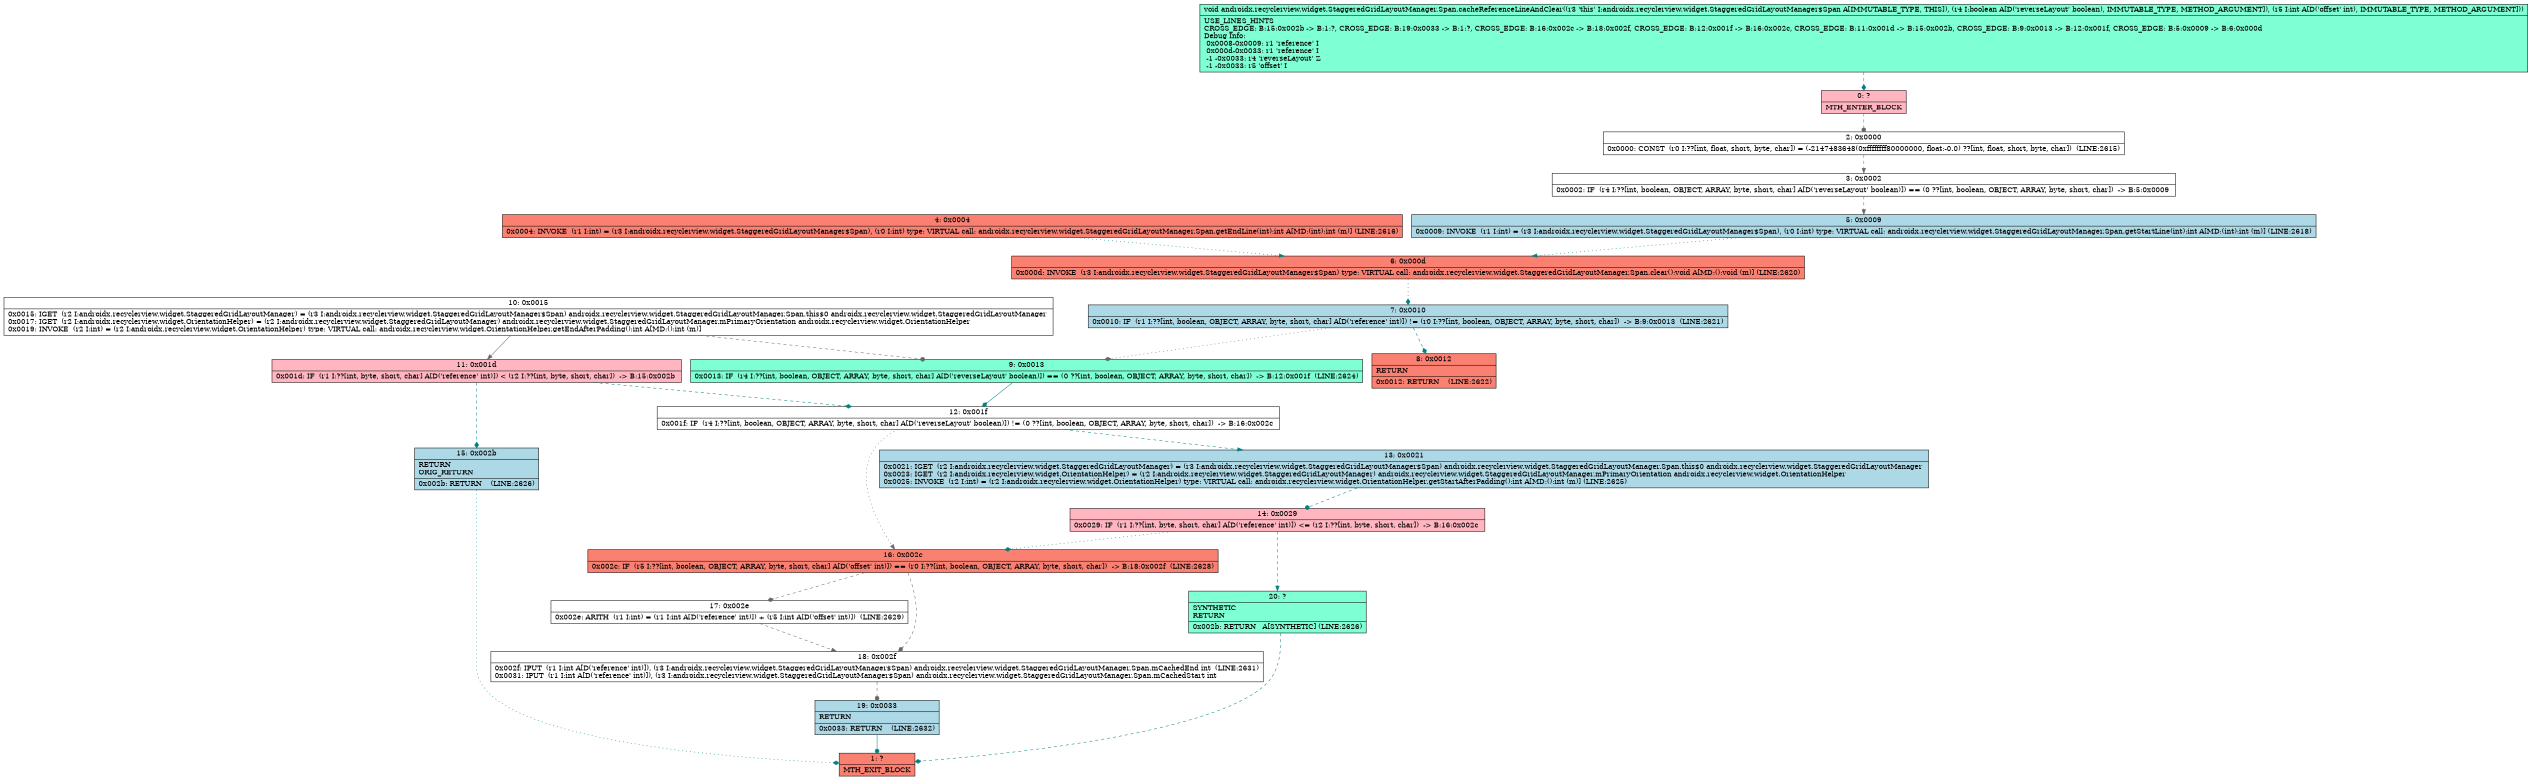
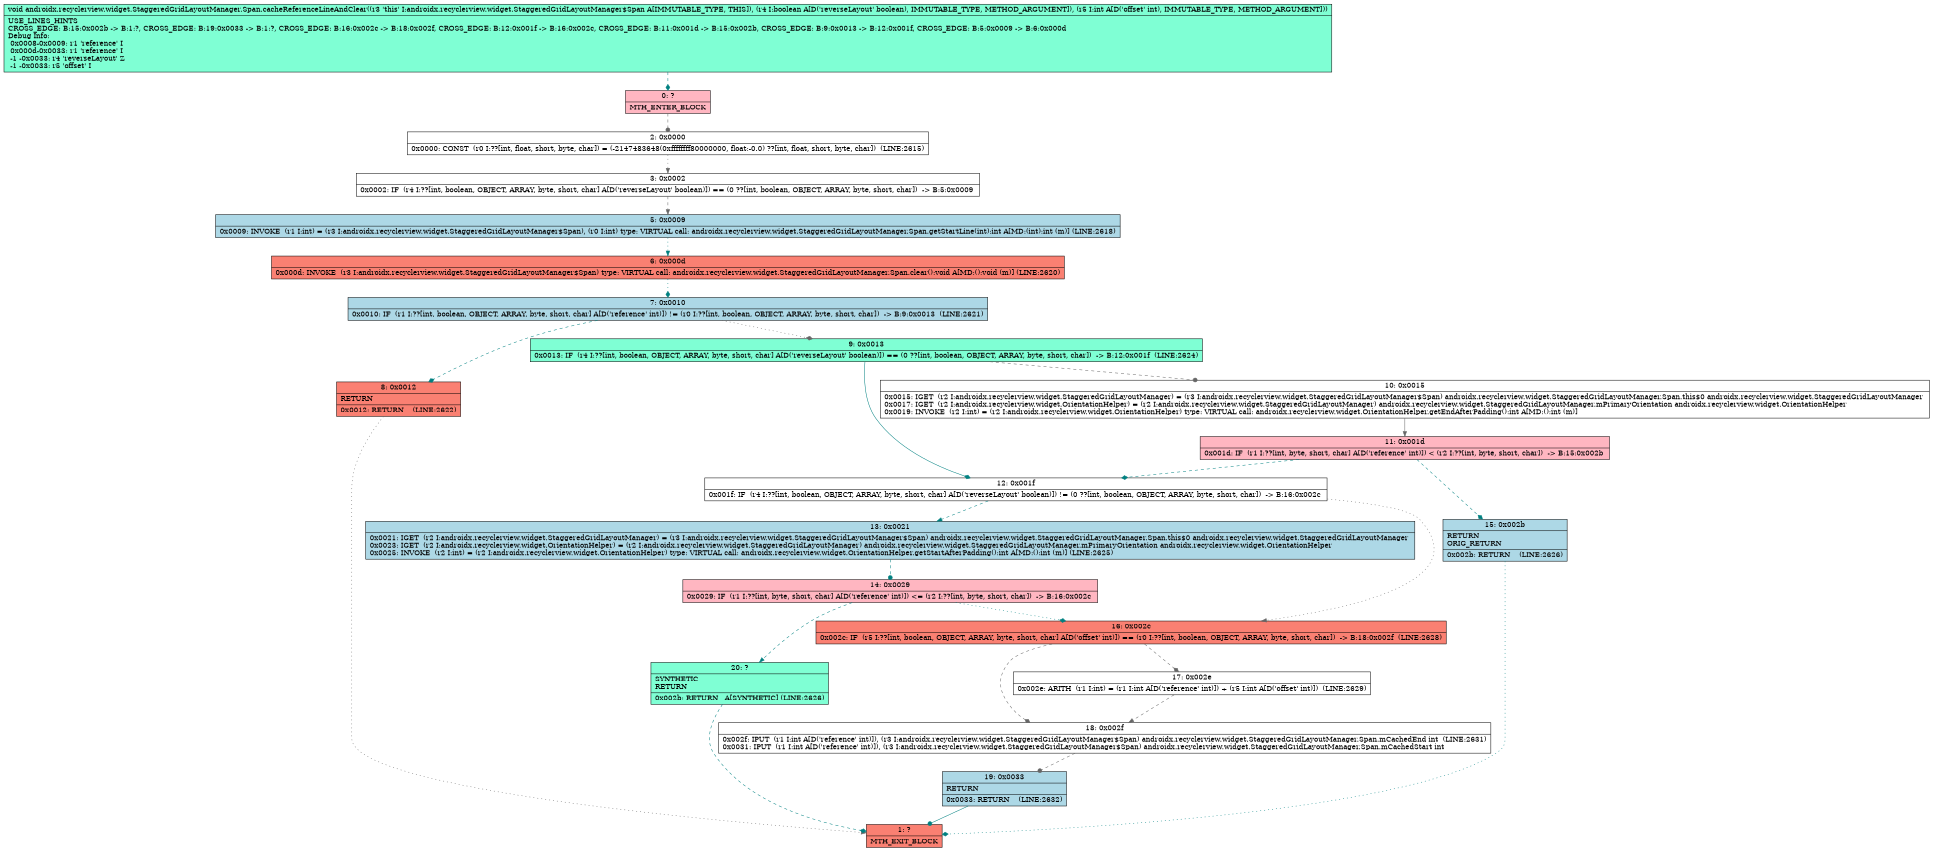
(1864, 162) -> (668, 162)
(952, 226) -> none
(810, 347) -> (1091, 371)
none -> (437, 779)
